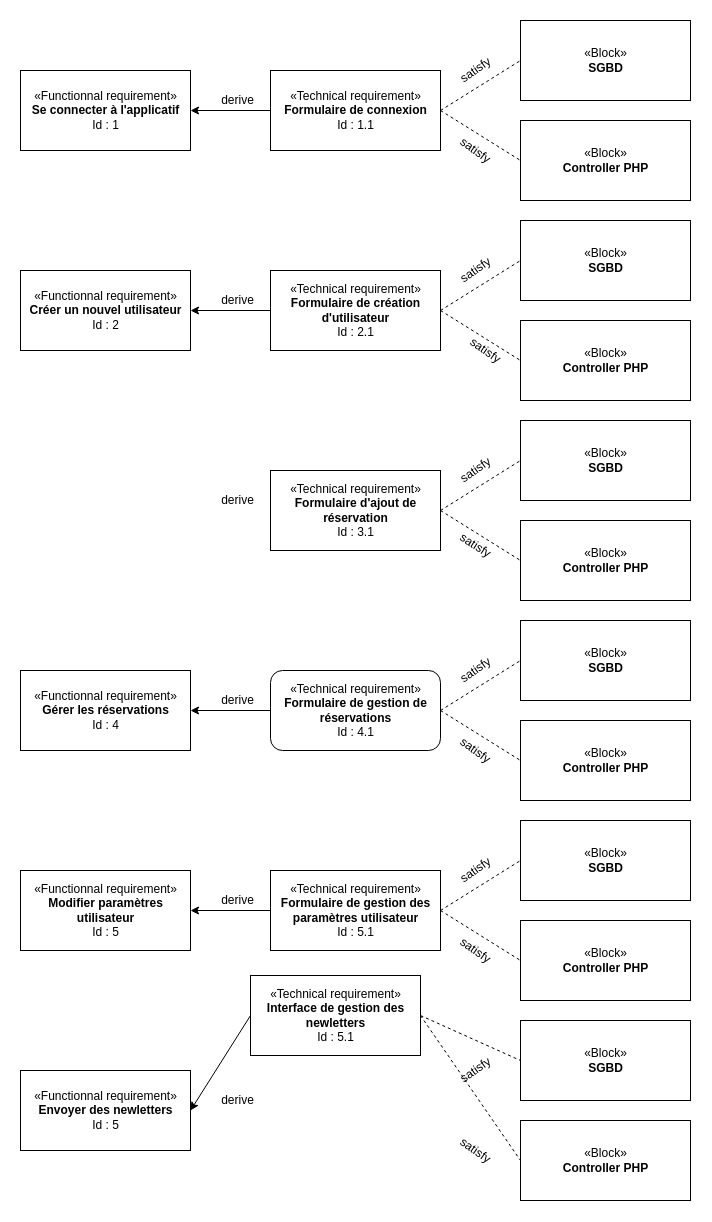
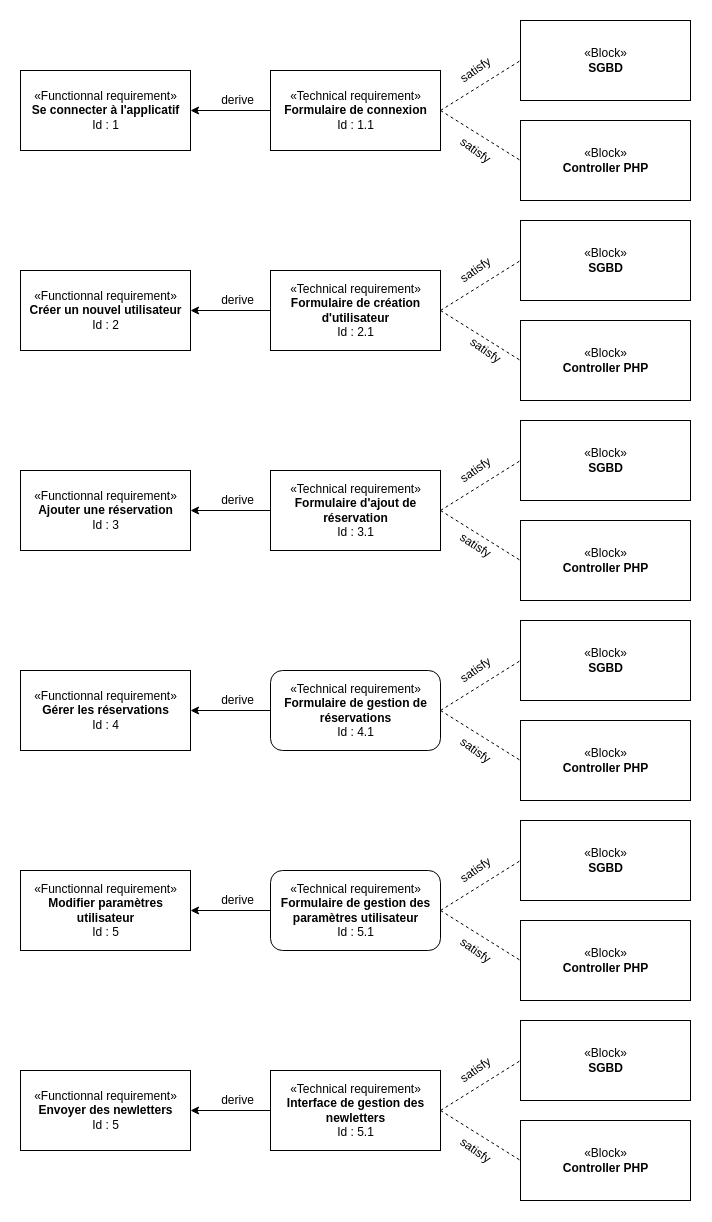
none -> (106, 511)
none -> (234, 511)
(356, 911) -> (356, 911)
(336, 1016) -> (356, 1111)
